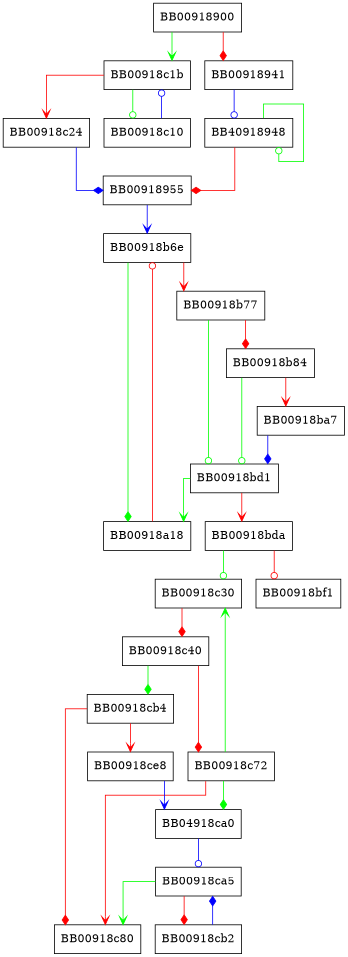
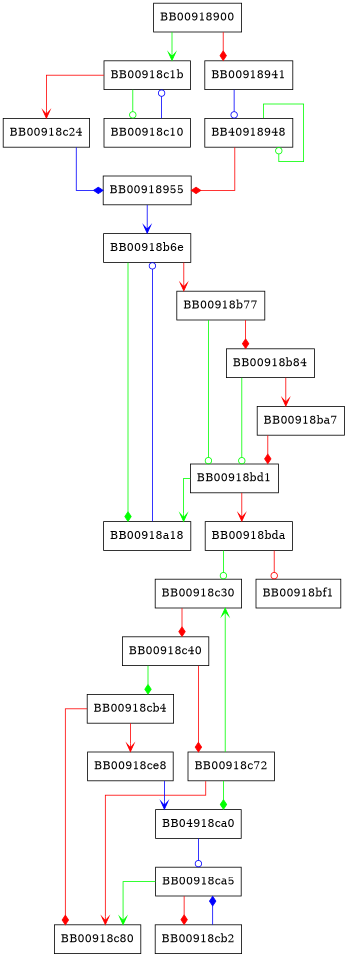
(152, 395) -> (152, 395)
(268, 445) -> (268, 445)
